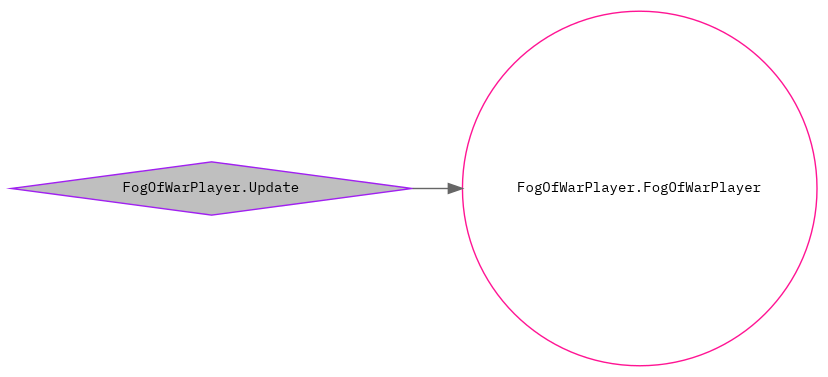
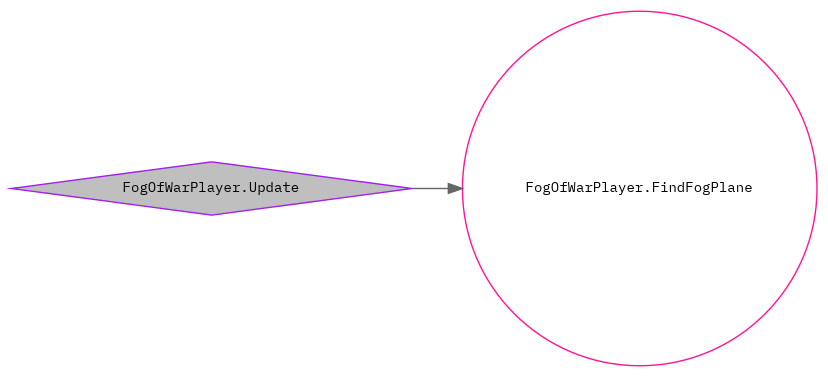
(640, 188) -> (640, 188)
